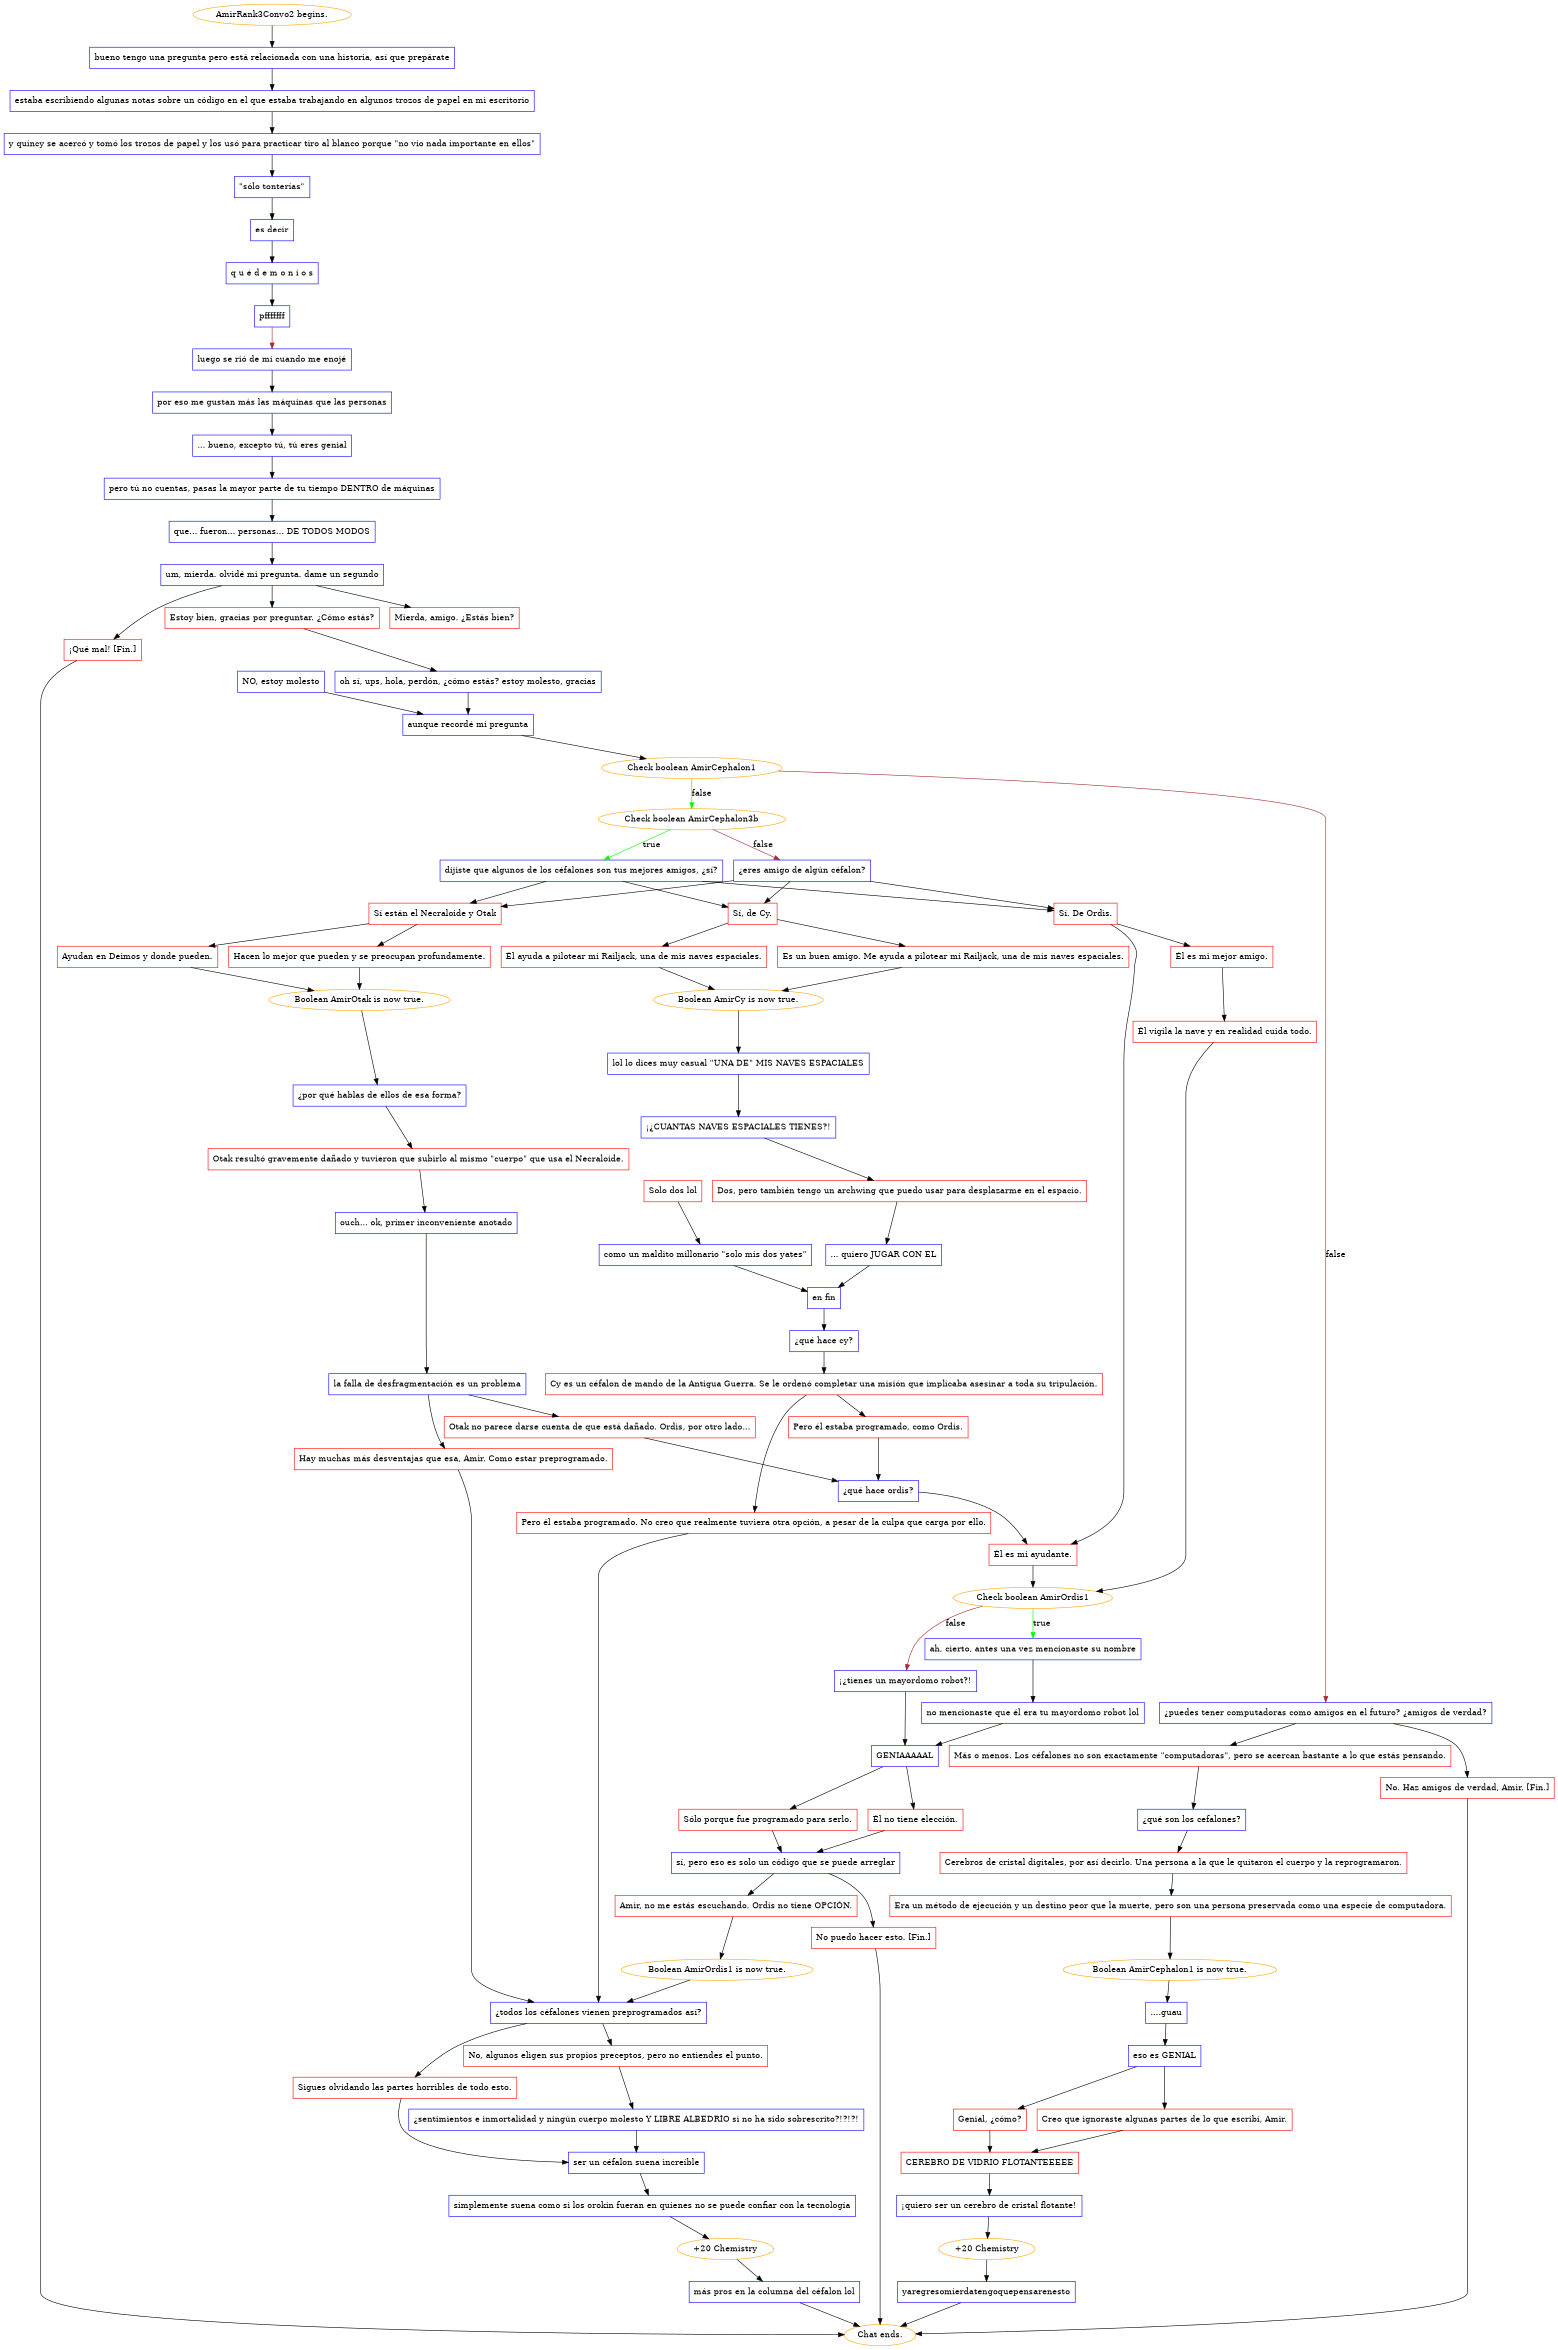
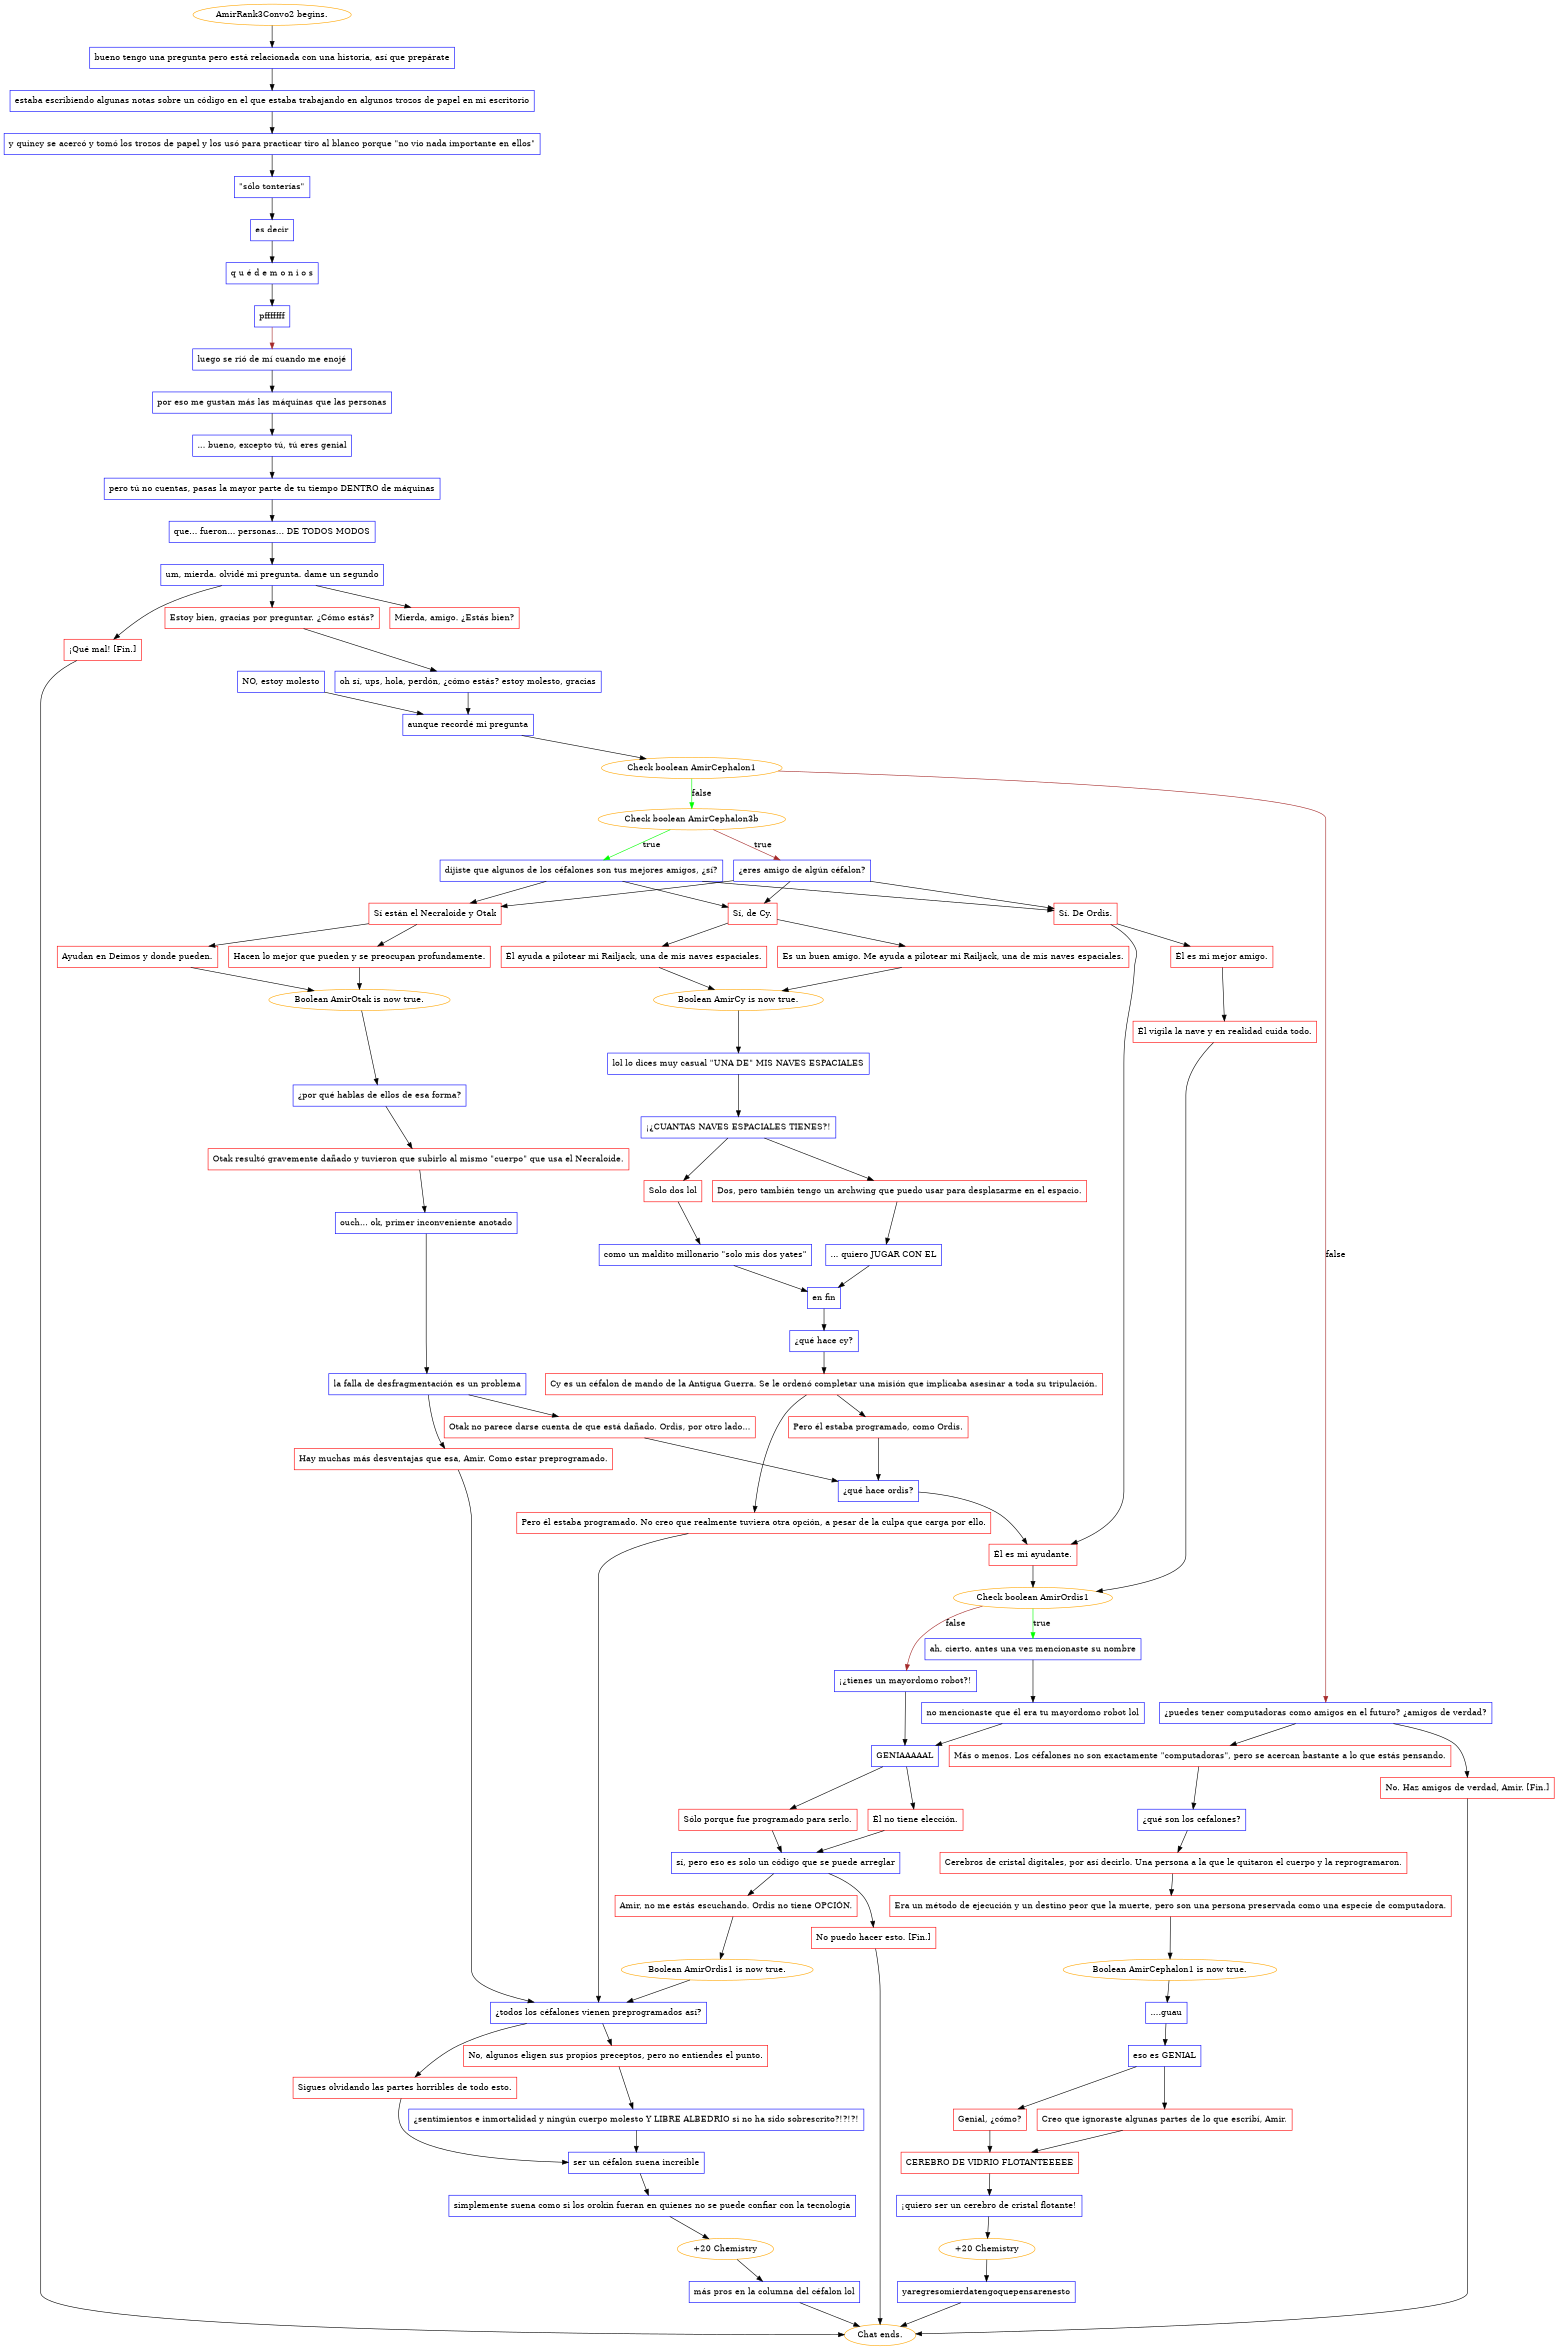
(763, 845) -> (763, 845)
none -> (708, 1157)
